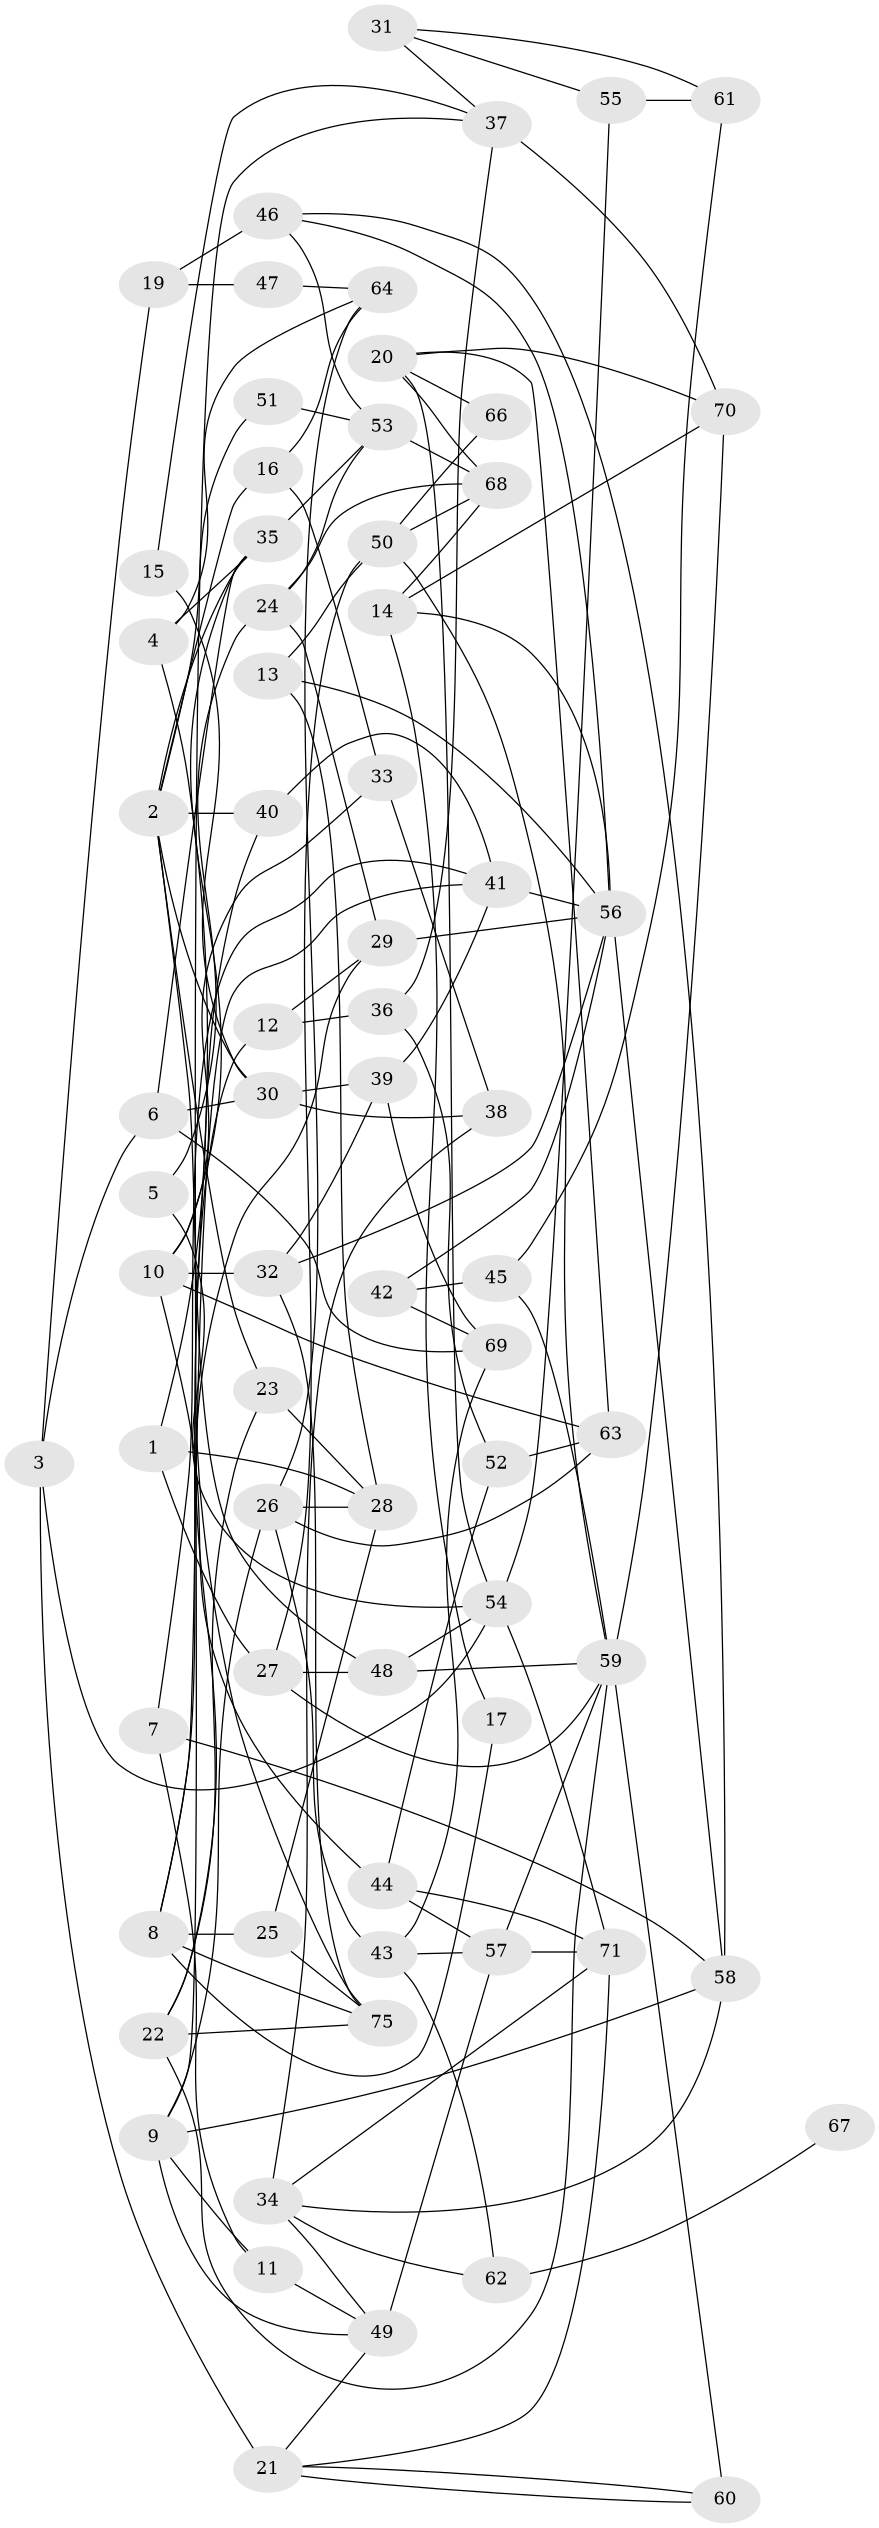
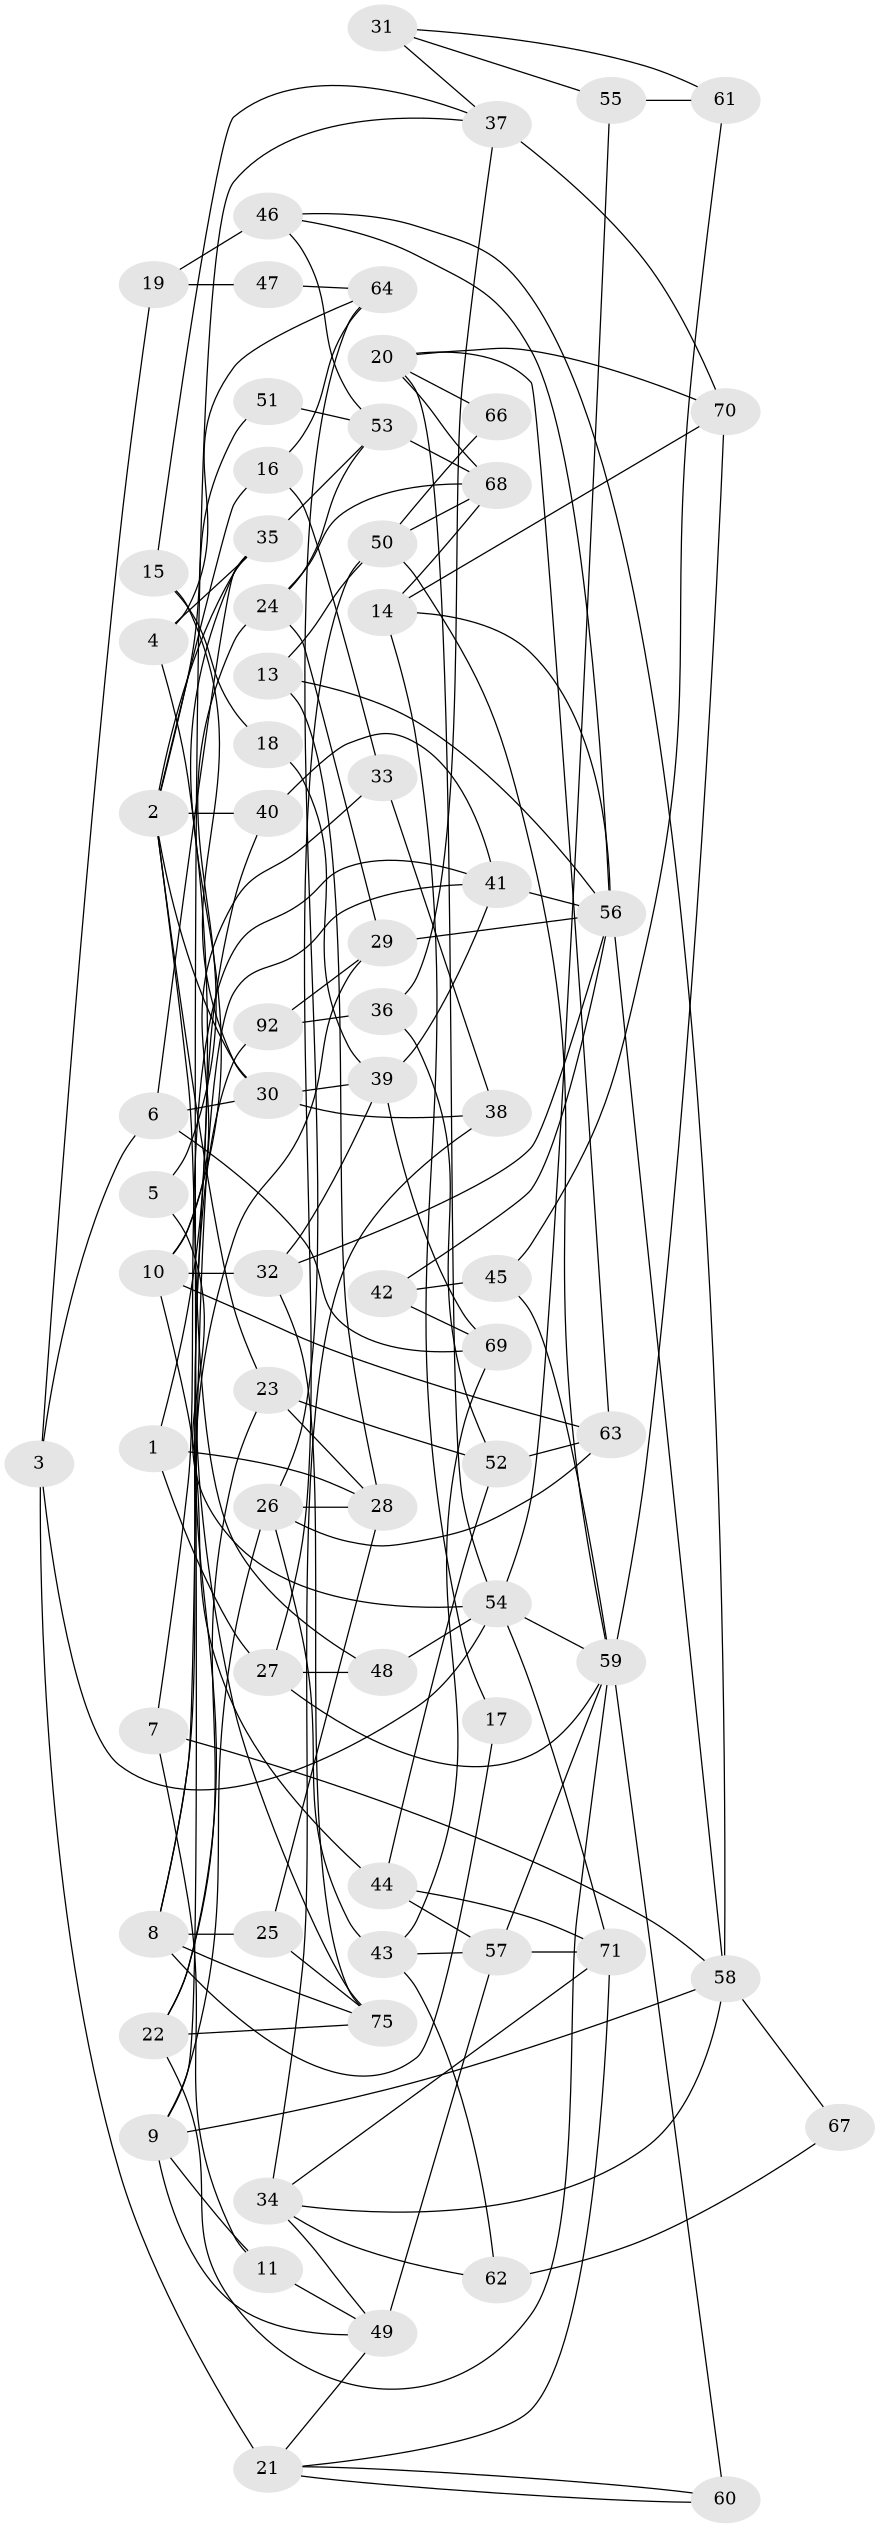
none -> (268, 745)
(268, 1027) -> (268, 1027)
none -> (382, 1429)
(497, 1667) -> (554, 1633)
none -> (783, 2053)
